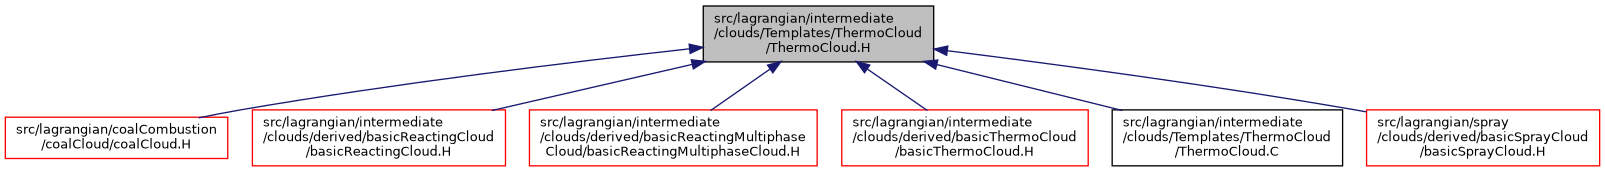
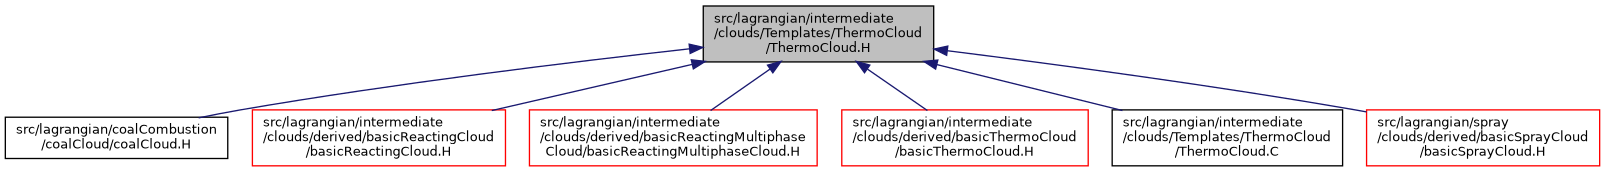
(117, 138) -> (117, 138)
